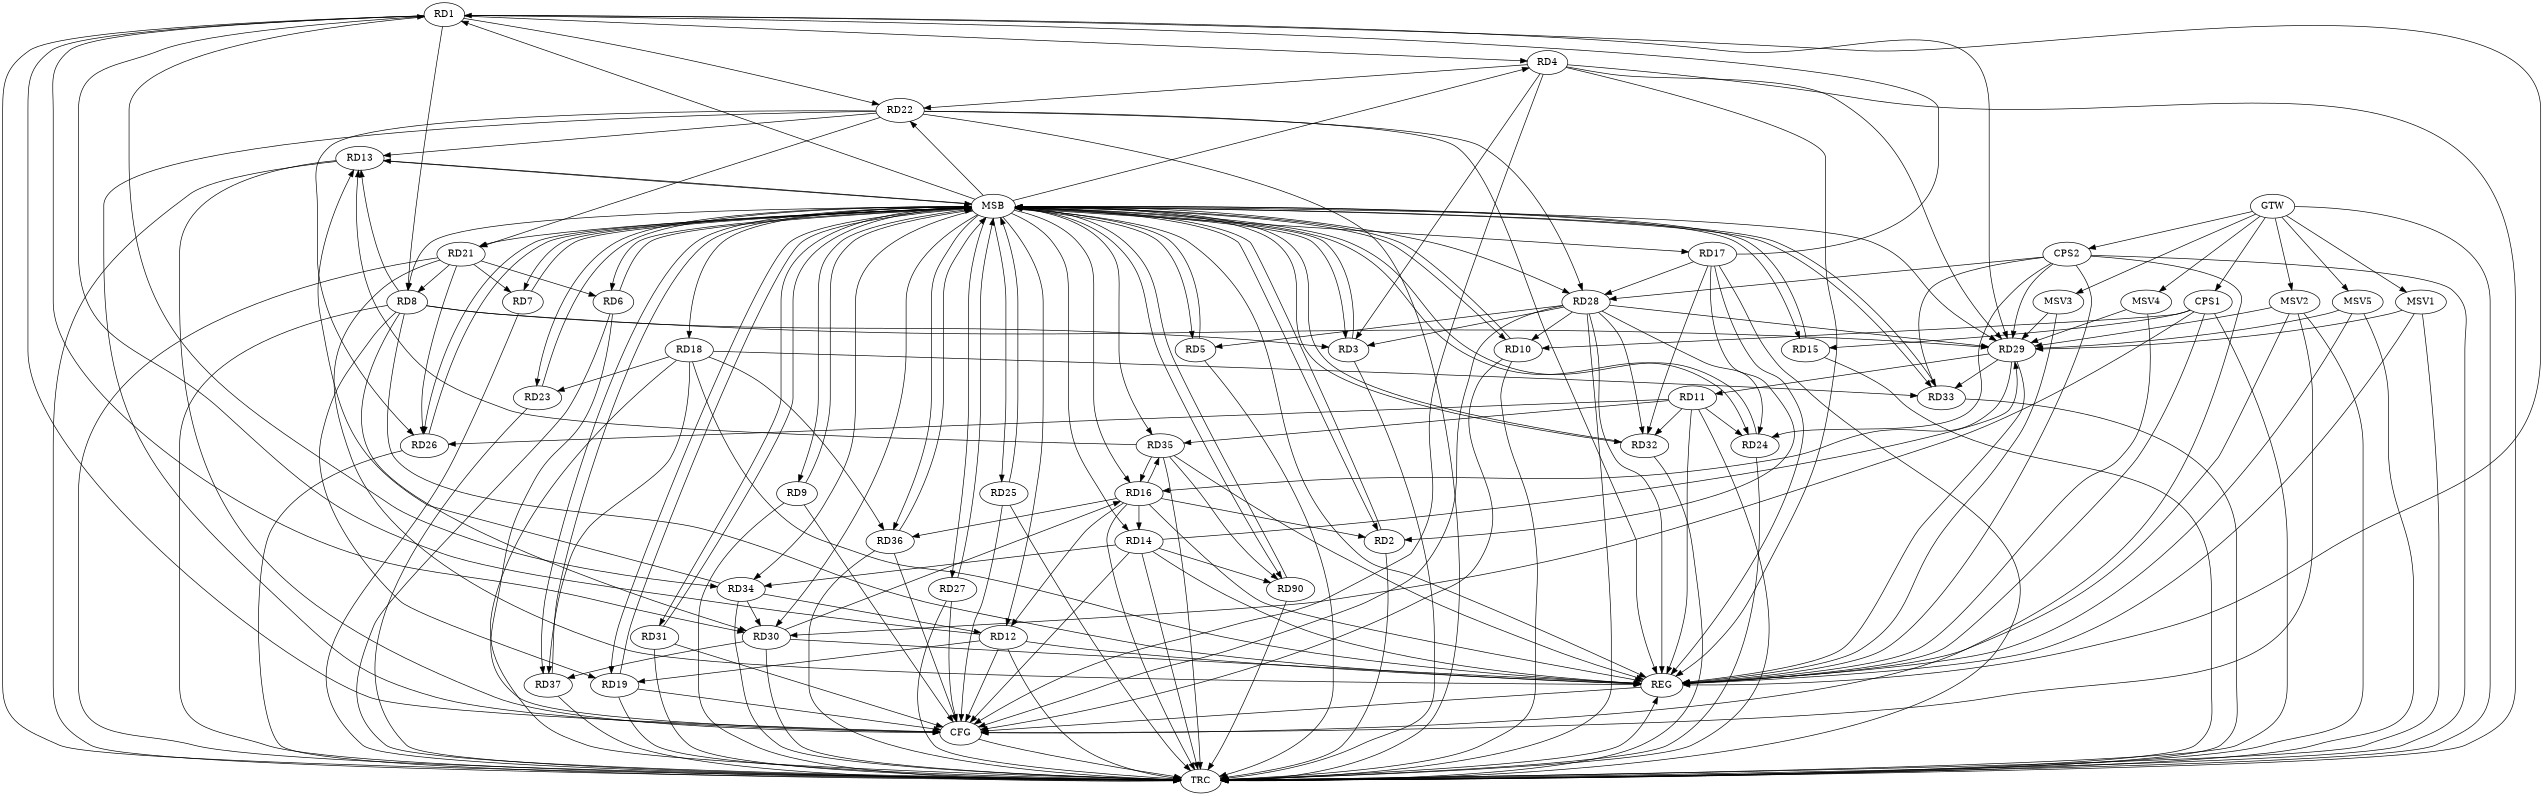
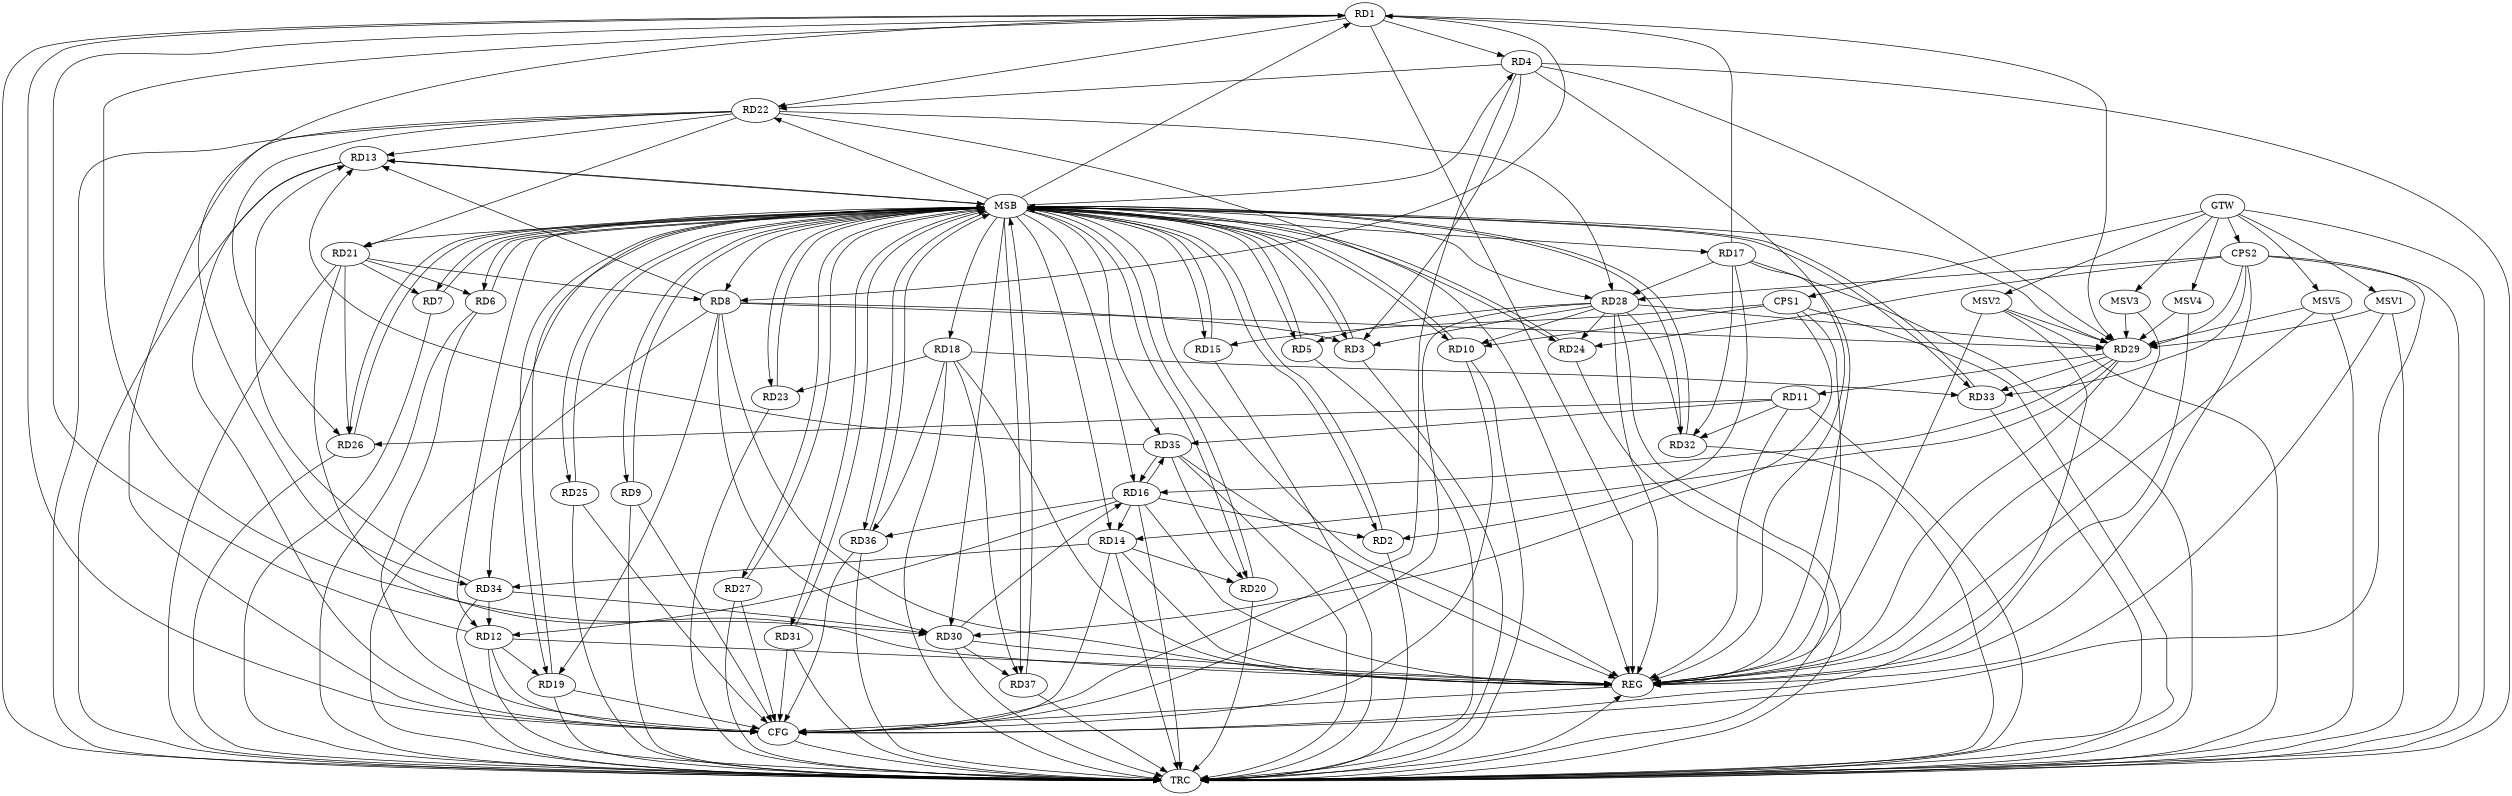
(1721, 420) -> none
(1611, 494) -> (1616, 489)
(1291, 589) -> (1253, 589)
